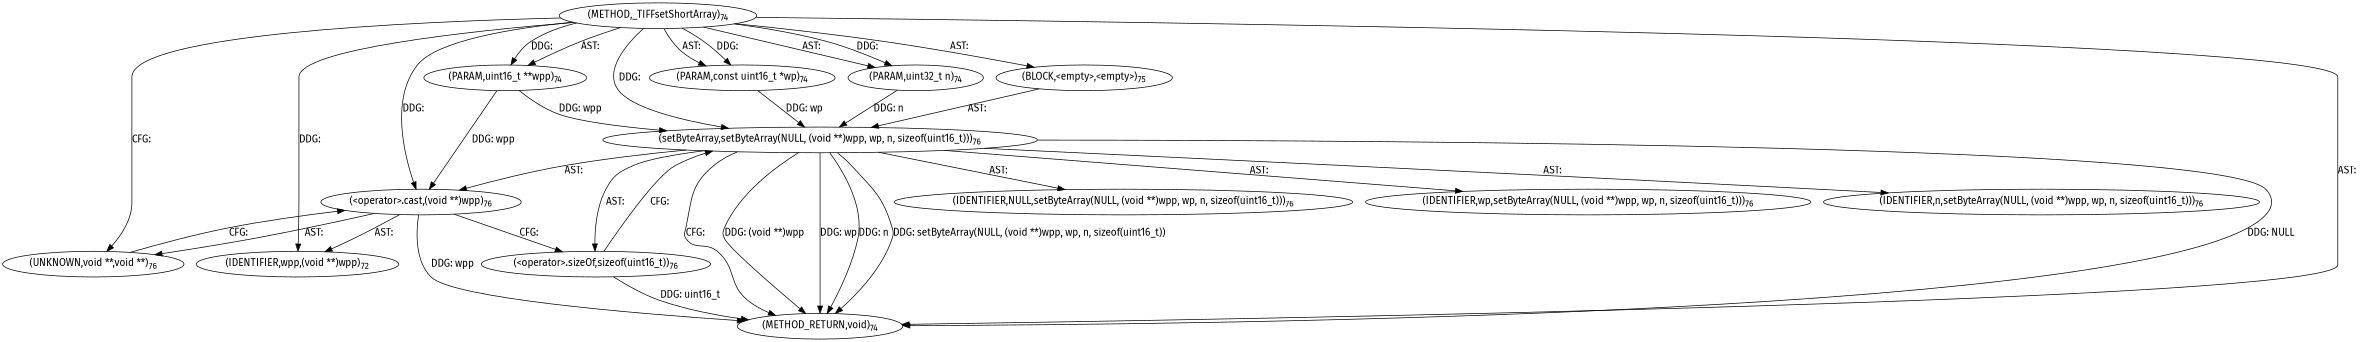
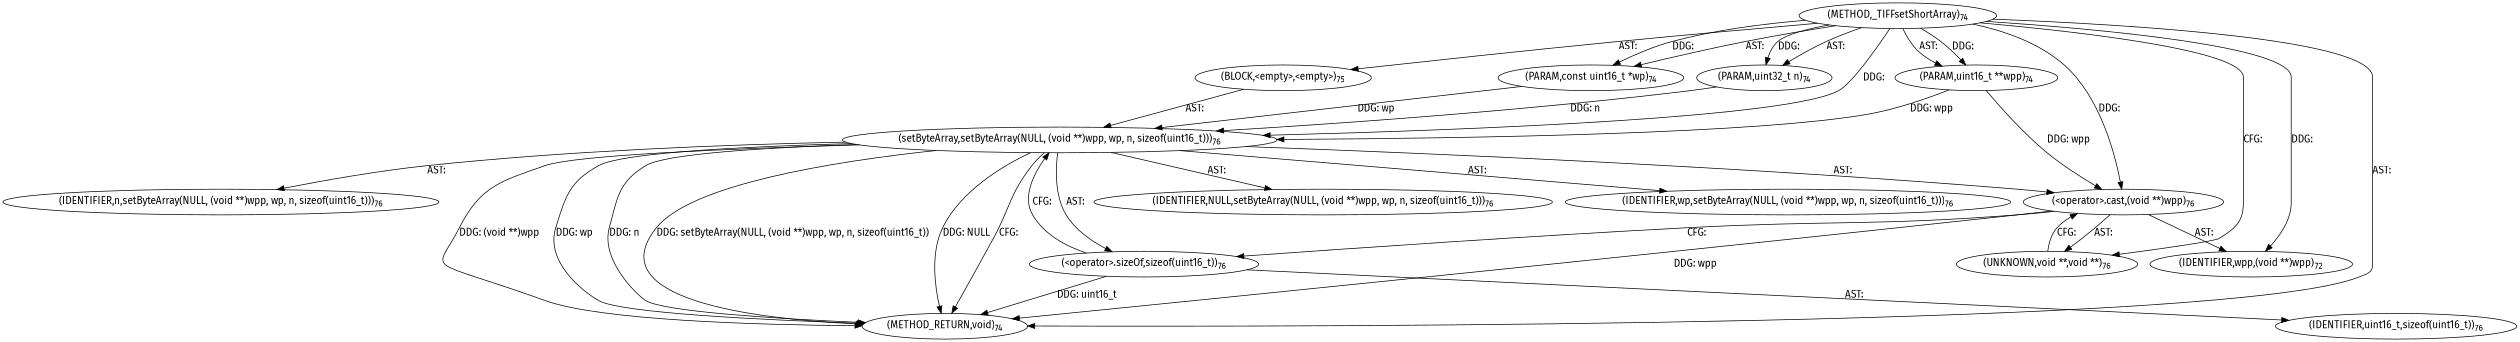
none -> (2396, 326)
